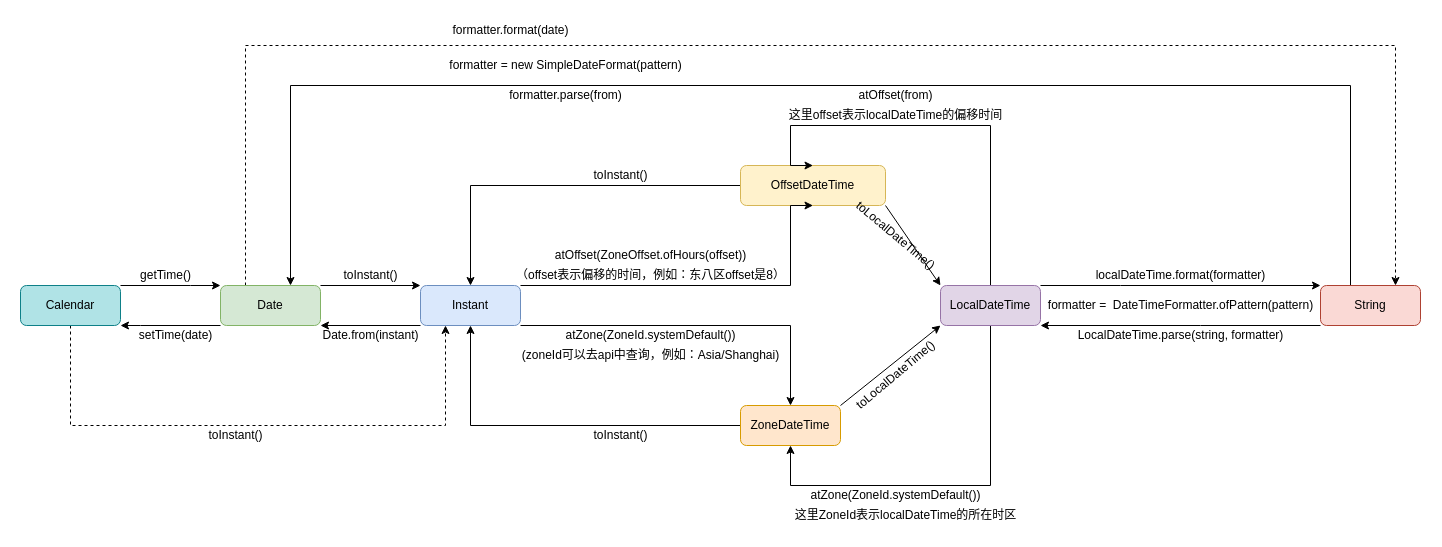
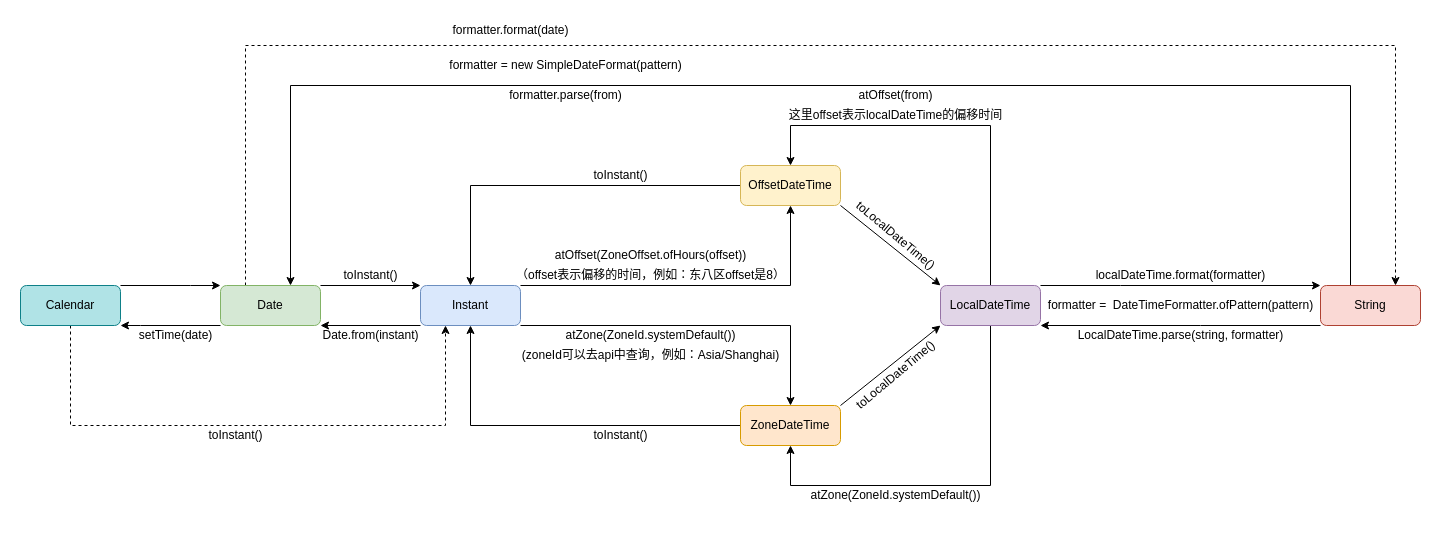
(813, 186) -> (791, 186)
(166, 276) -> none
(906, 516) -> none
